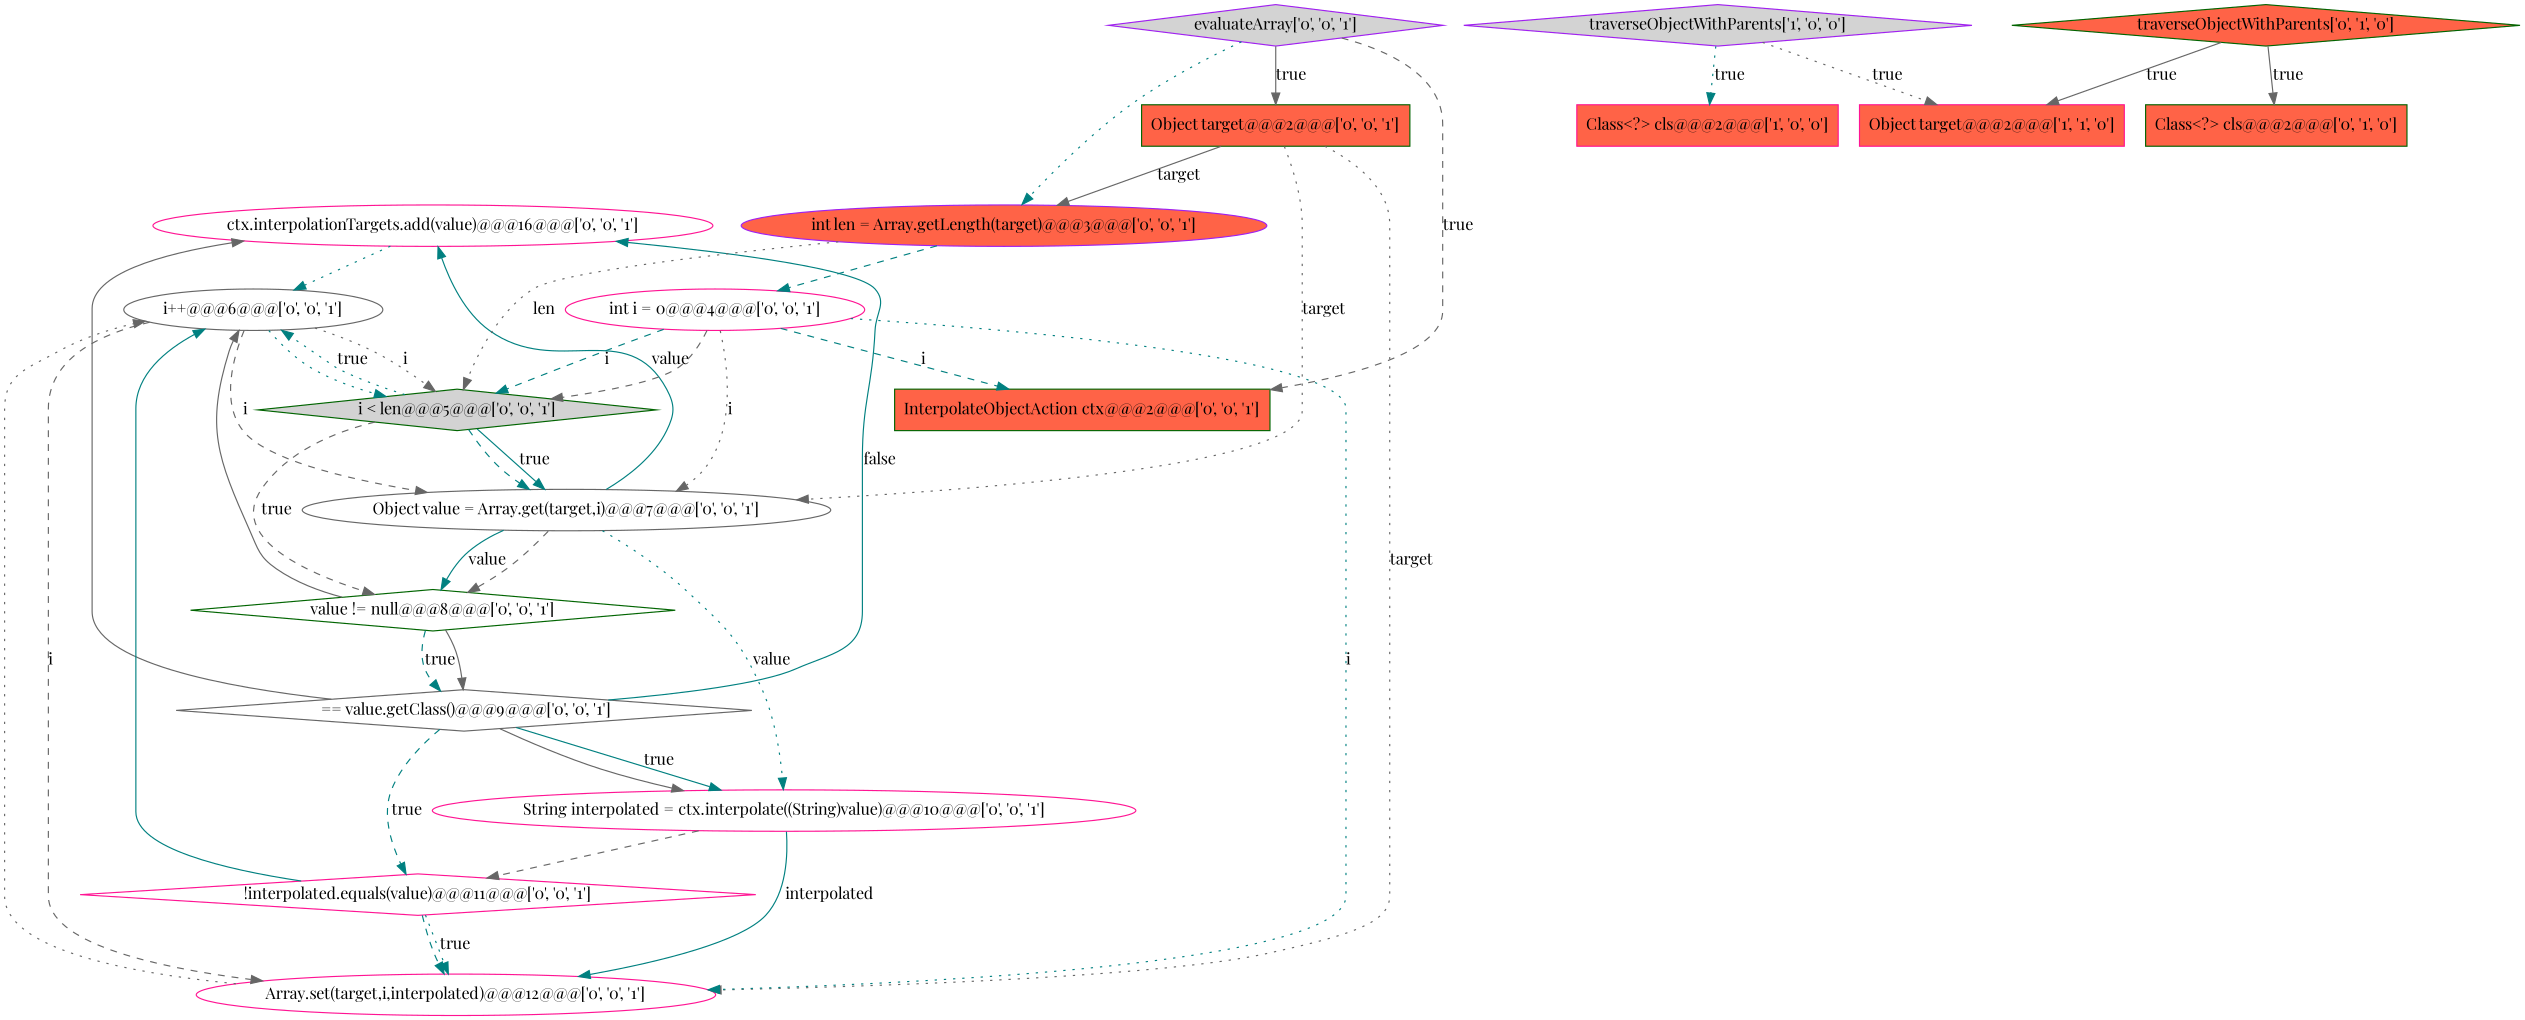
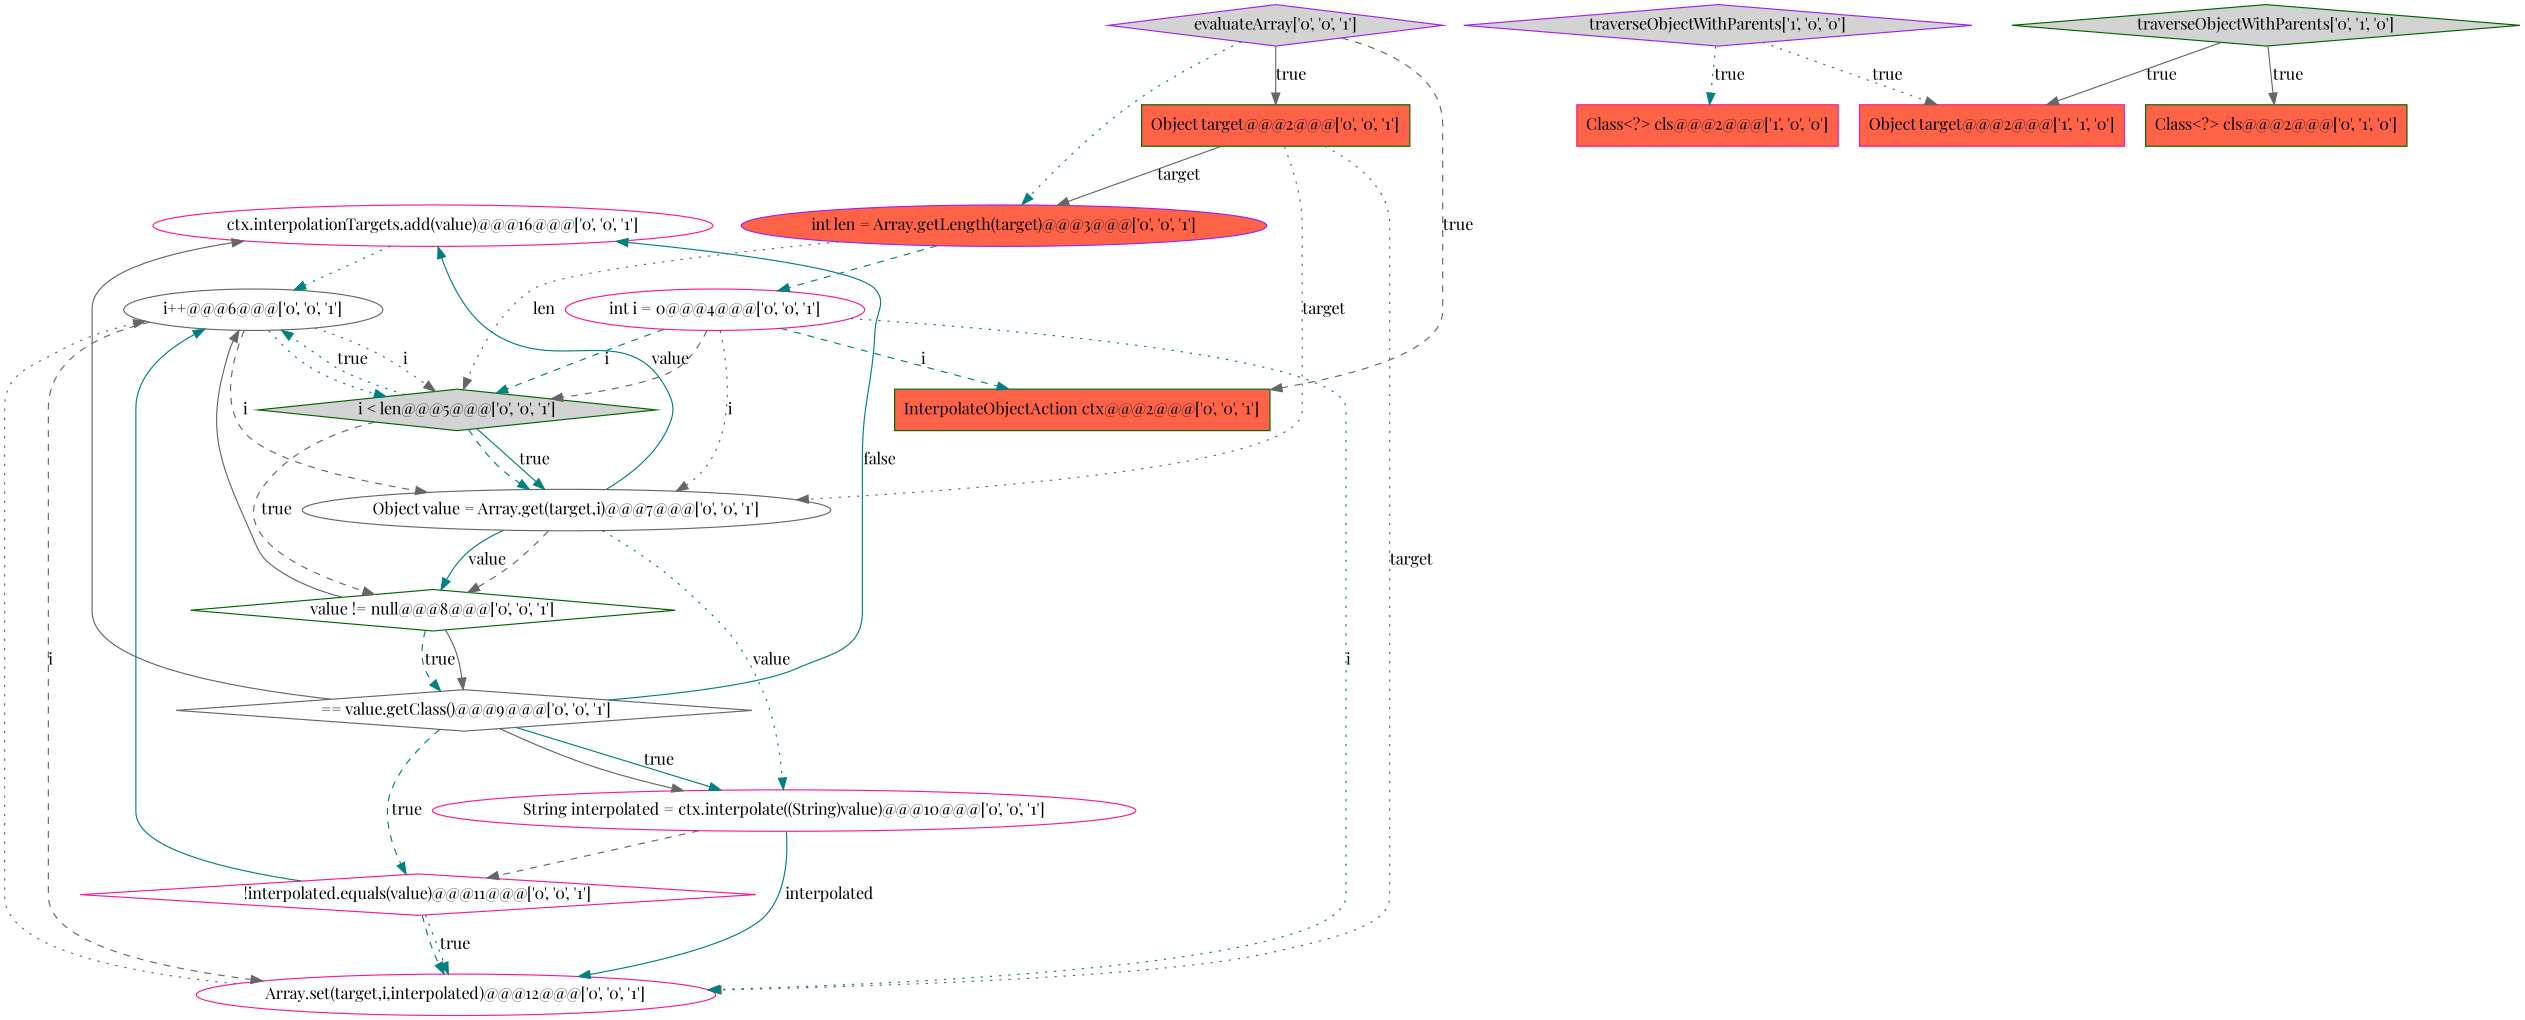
(2266, 25) -> (2266, 25)
